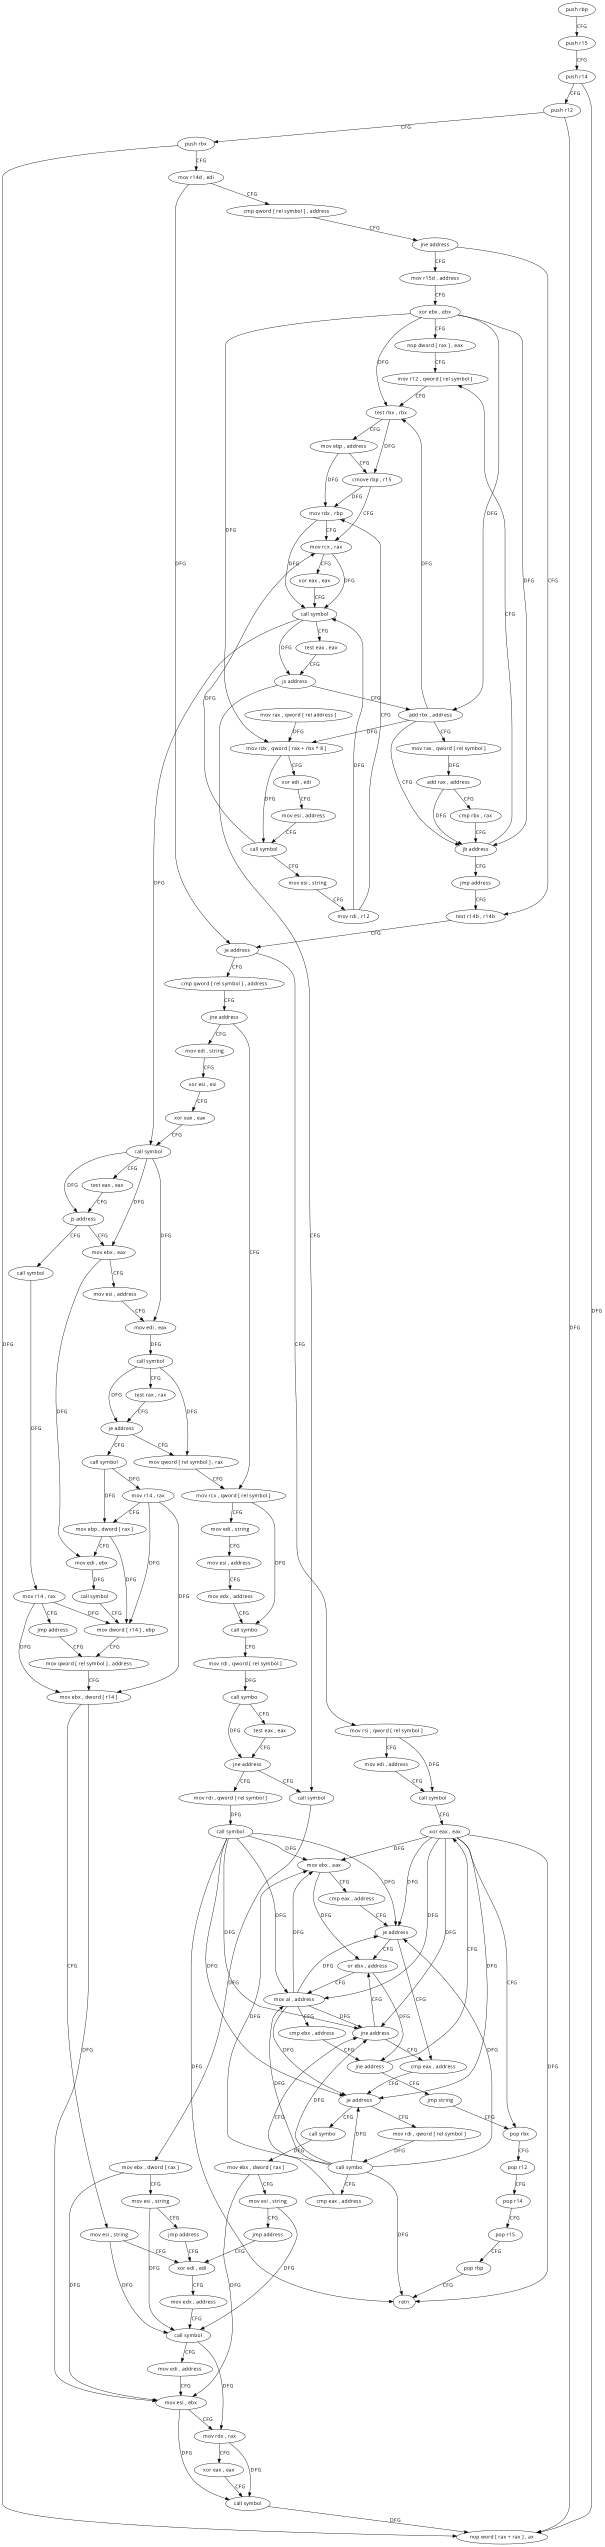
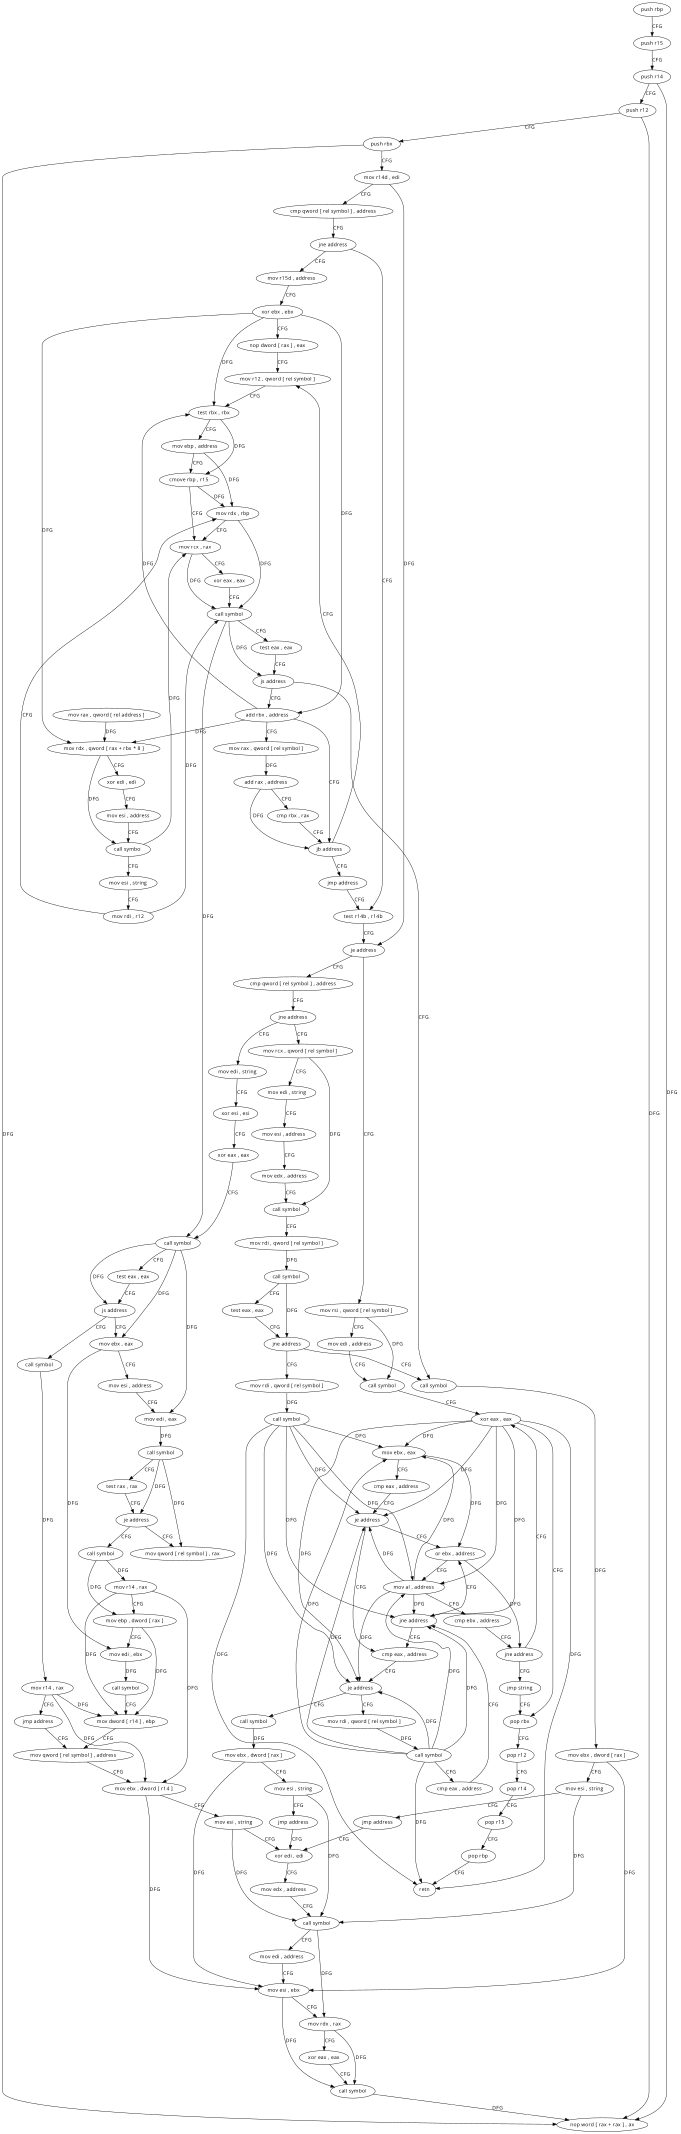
(523, 565) -> none
(208, 1478) -> none
